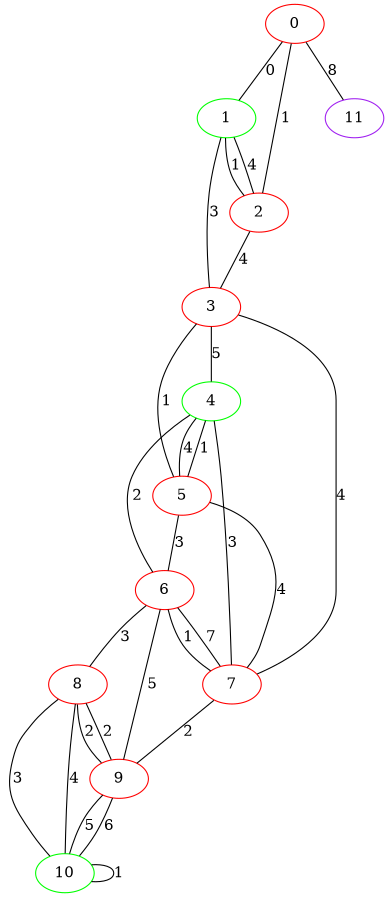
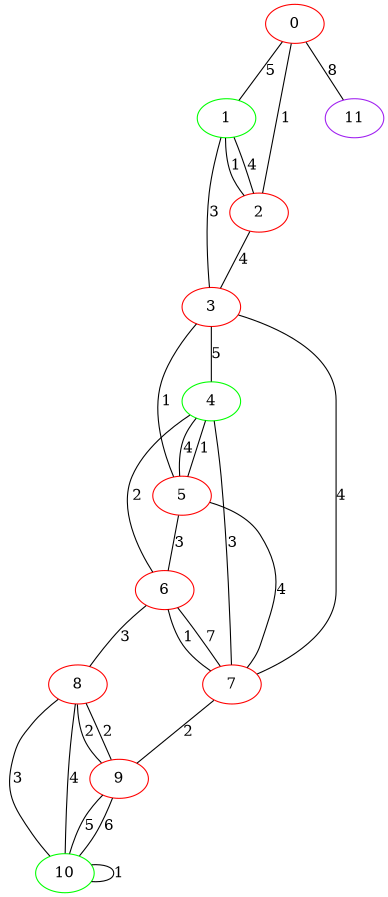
(271, 71) -> (271, 71)
(142, 684) -> none
